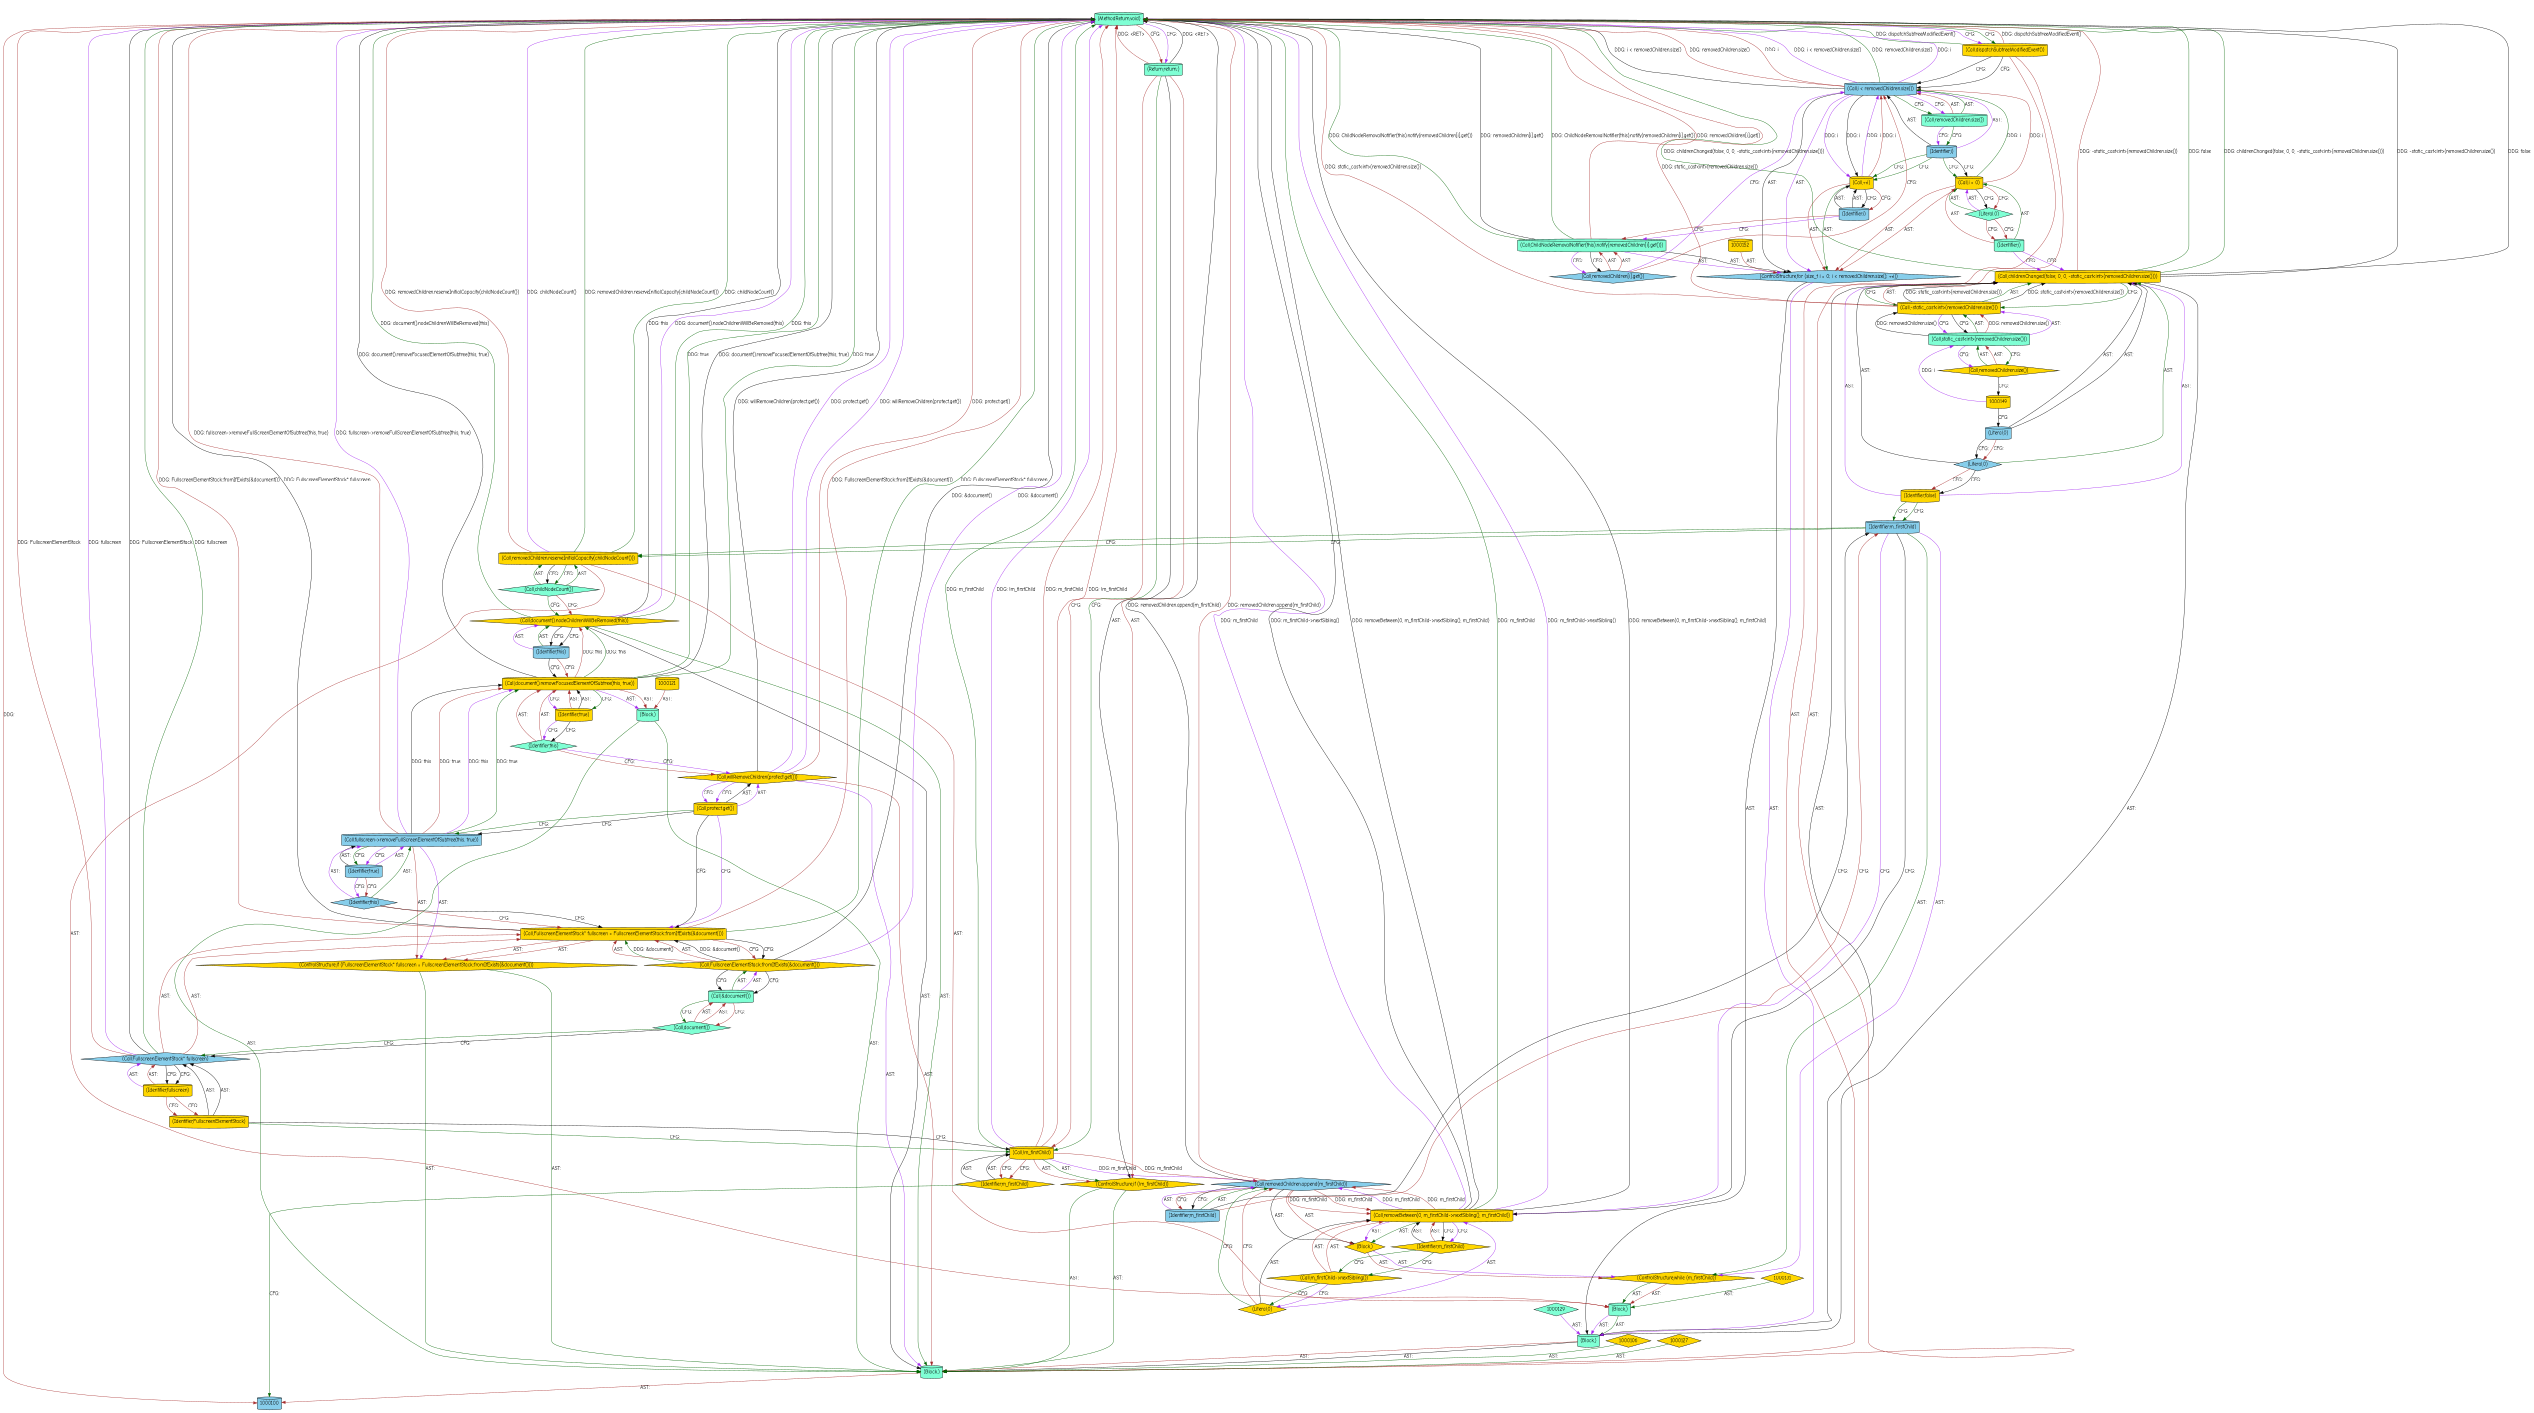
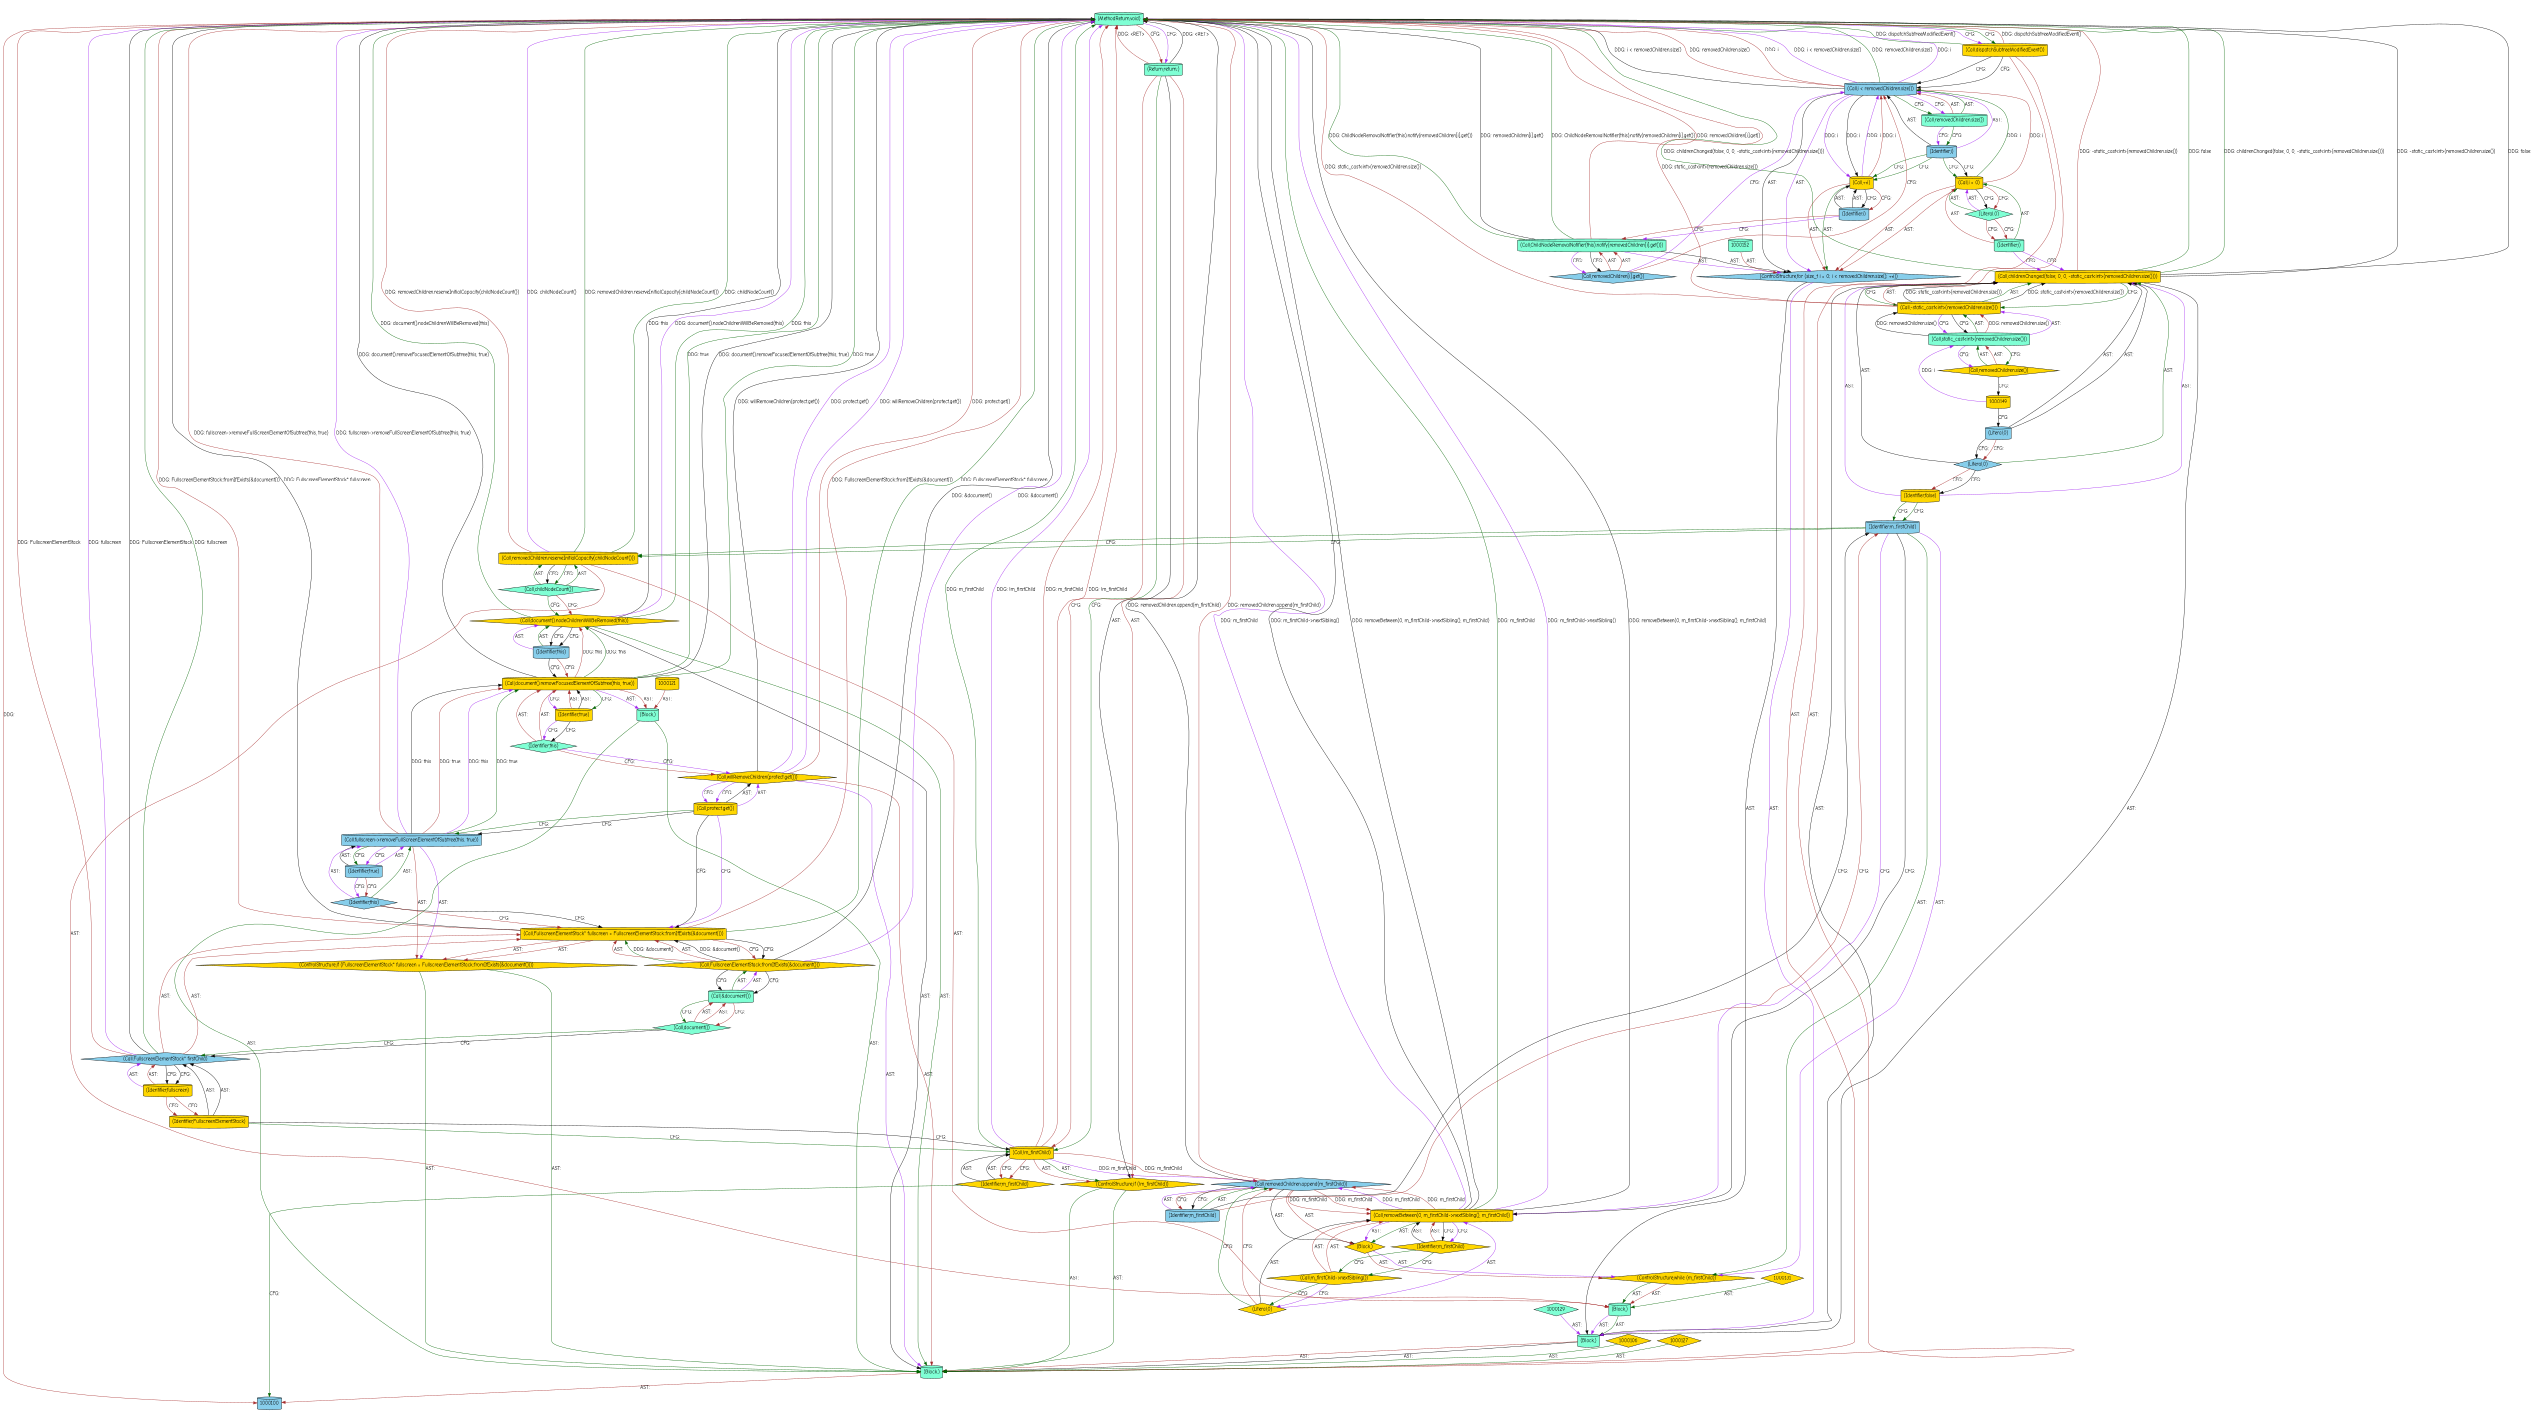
(1740, 245) -> (1740, 245)
(165, 1059) -> (165, 1059)
